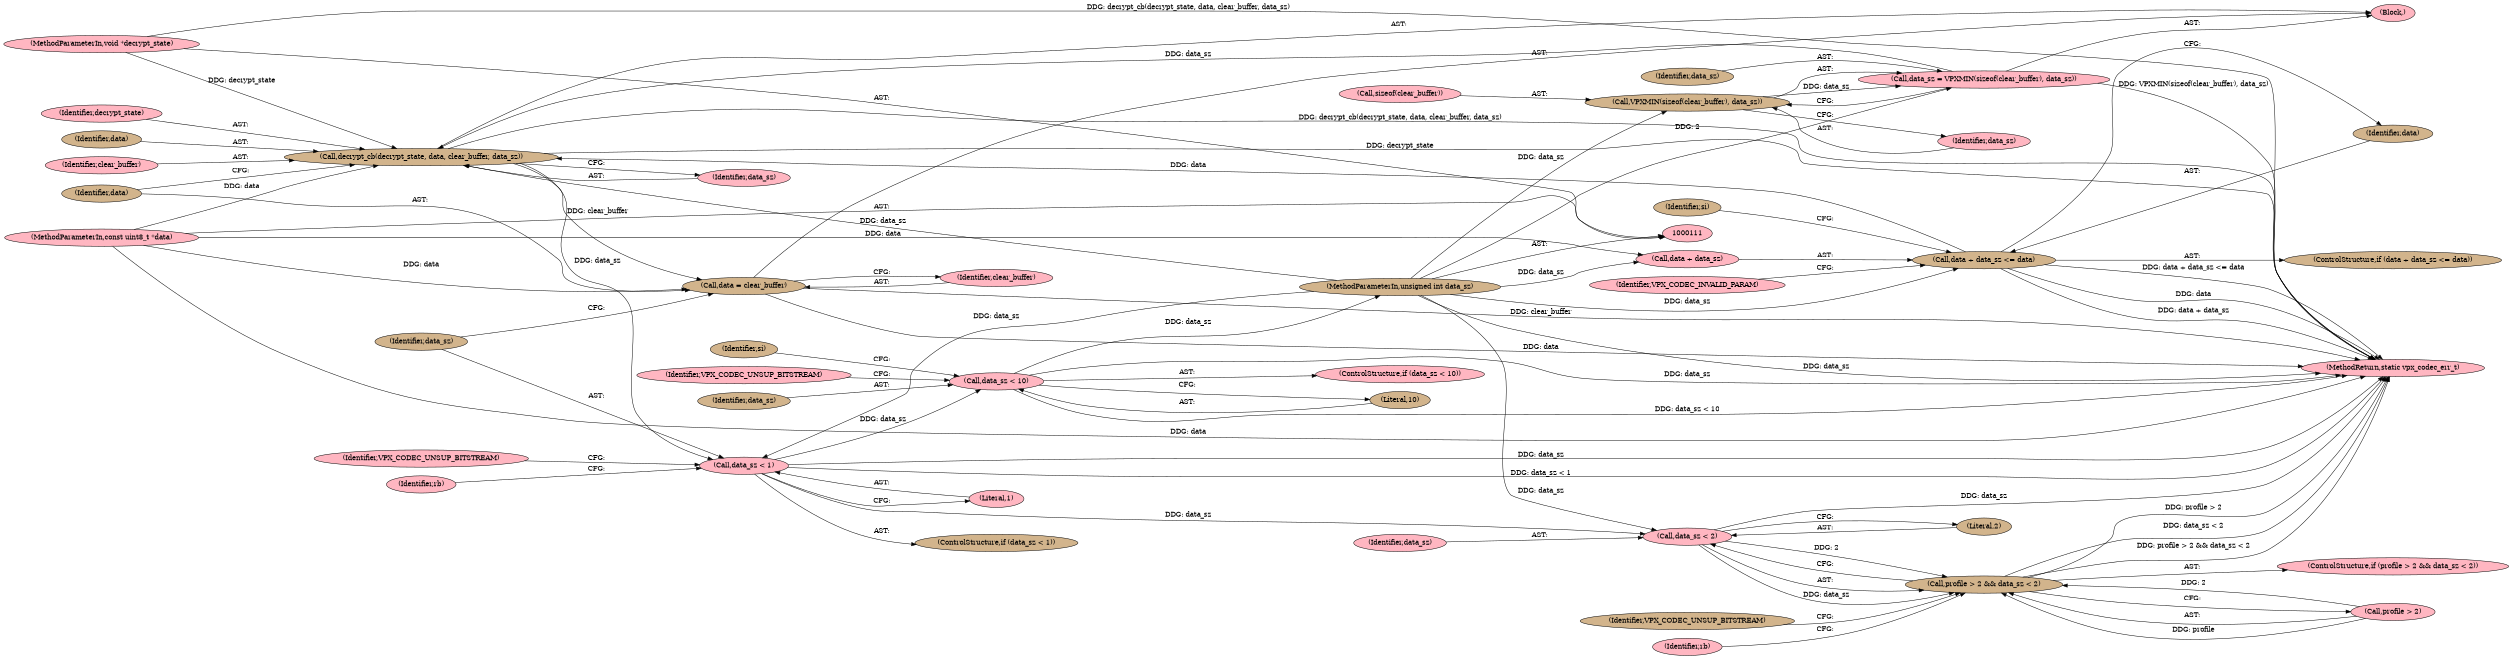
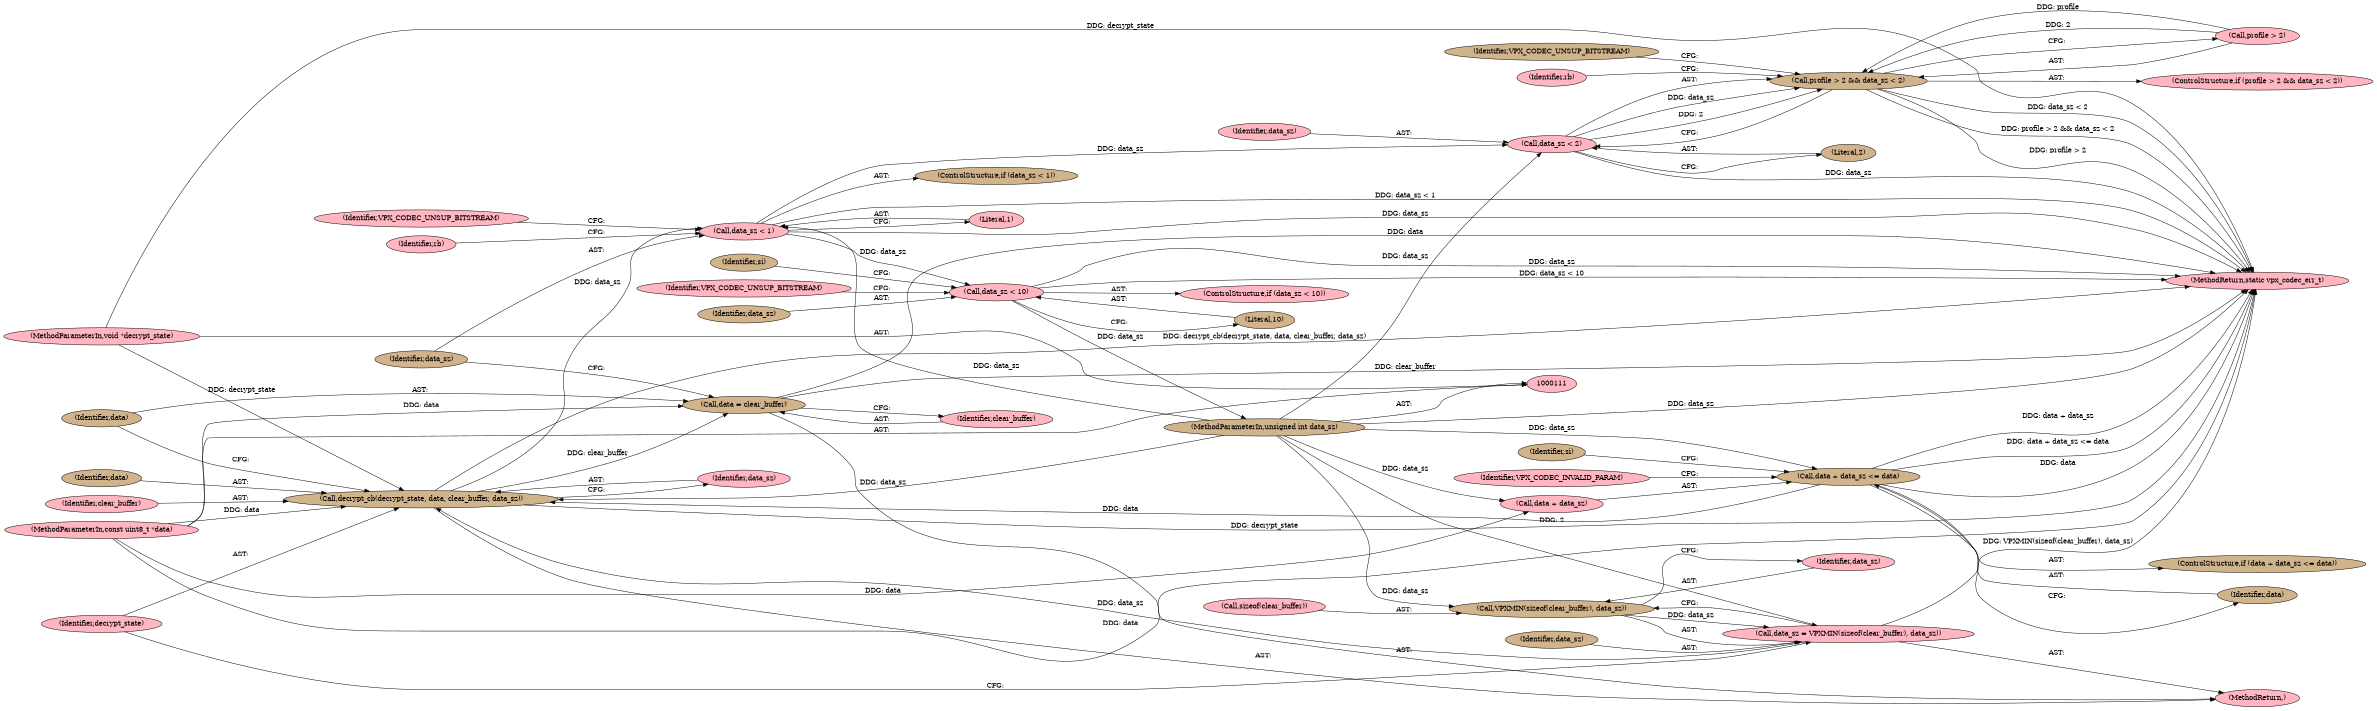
(1188, 7) -> (1120, 26)
(2393, 13) -> (2257, 698)
none -> (963, 690)
